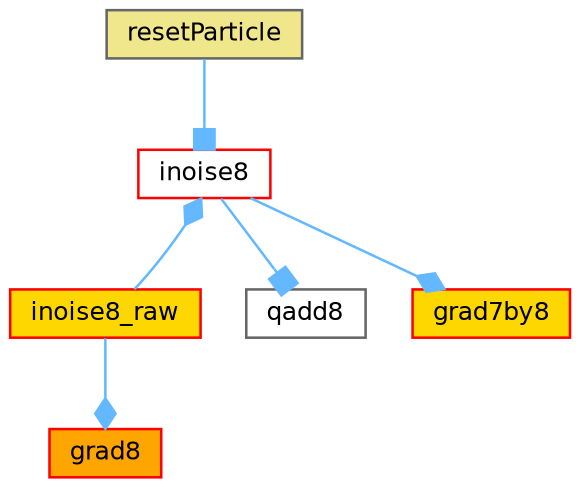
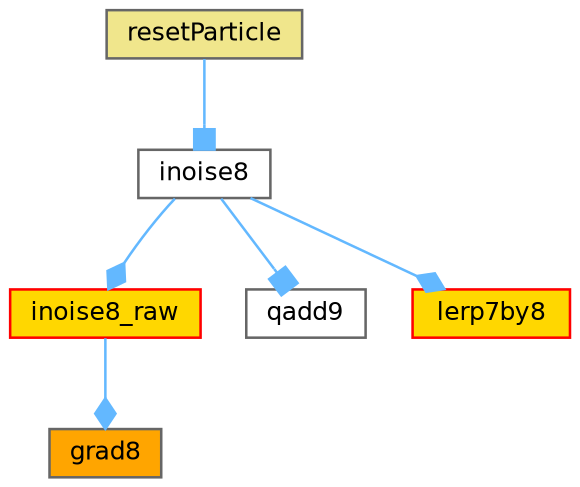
(204, 174) -> (204, 174)
(161, 258) -> (148, 230)
(306, 314) -> (306, 314)
(491, 314) -> (491, 314)
(105, 453) -> (105, 453)
